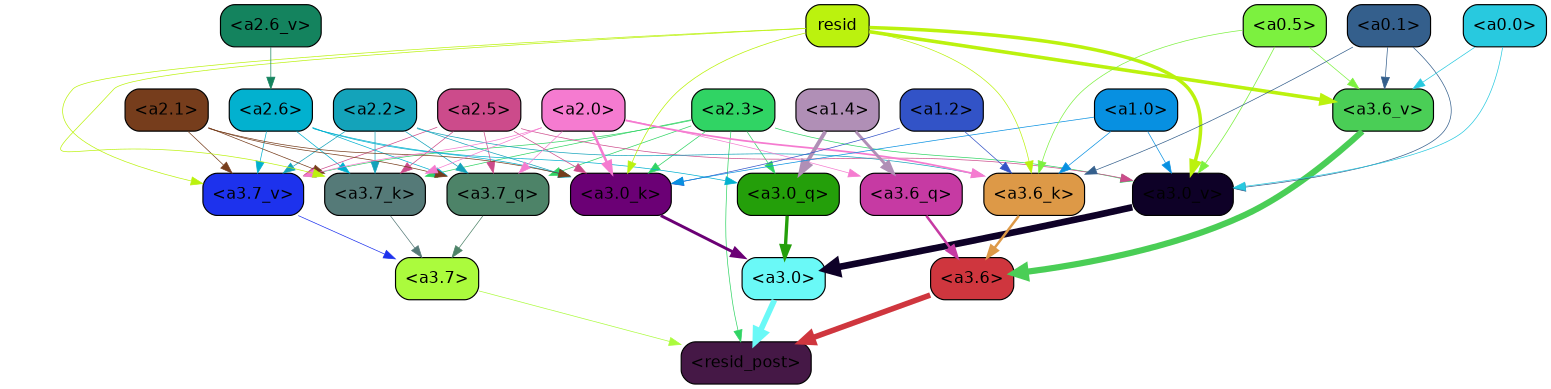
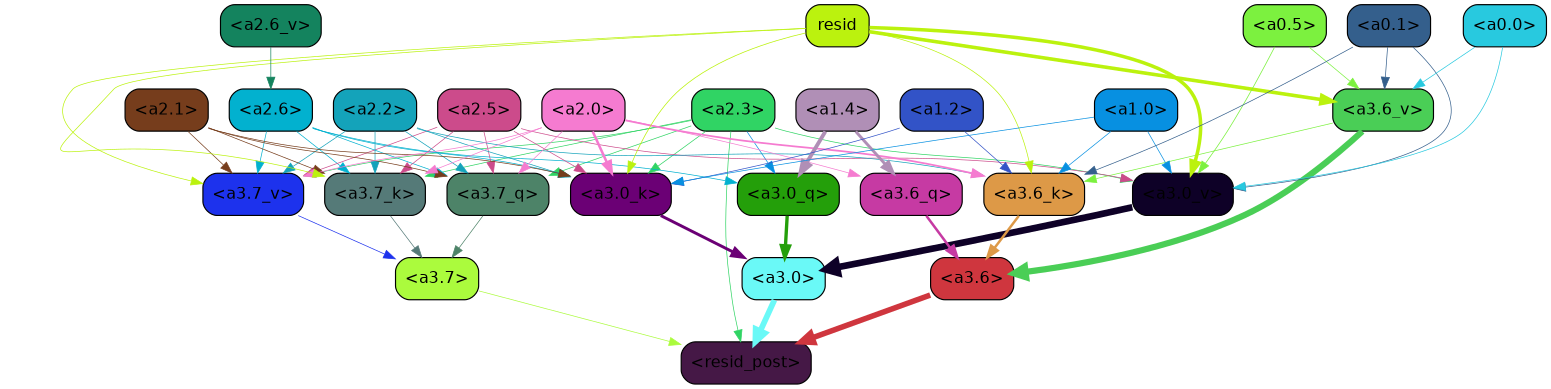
(1104, 75) -> (1226, 148)
(758, 147) -> (758, 147)
